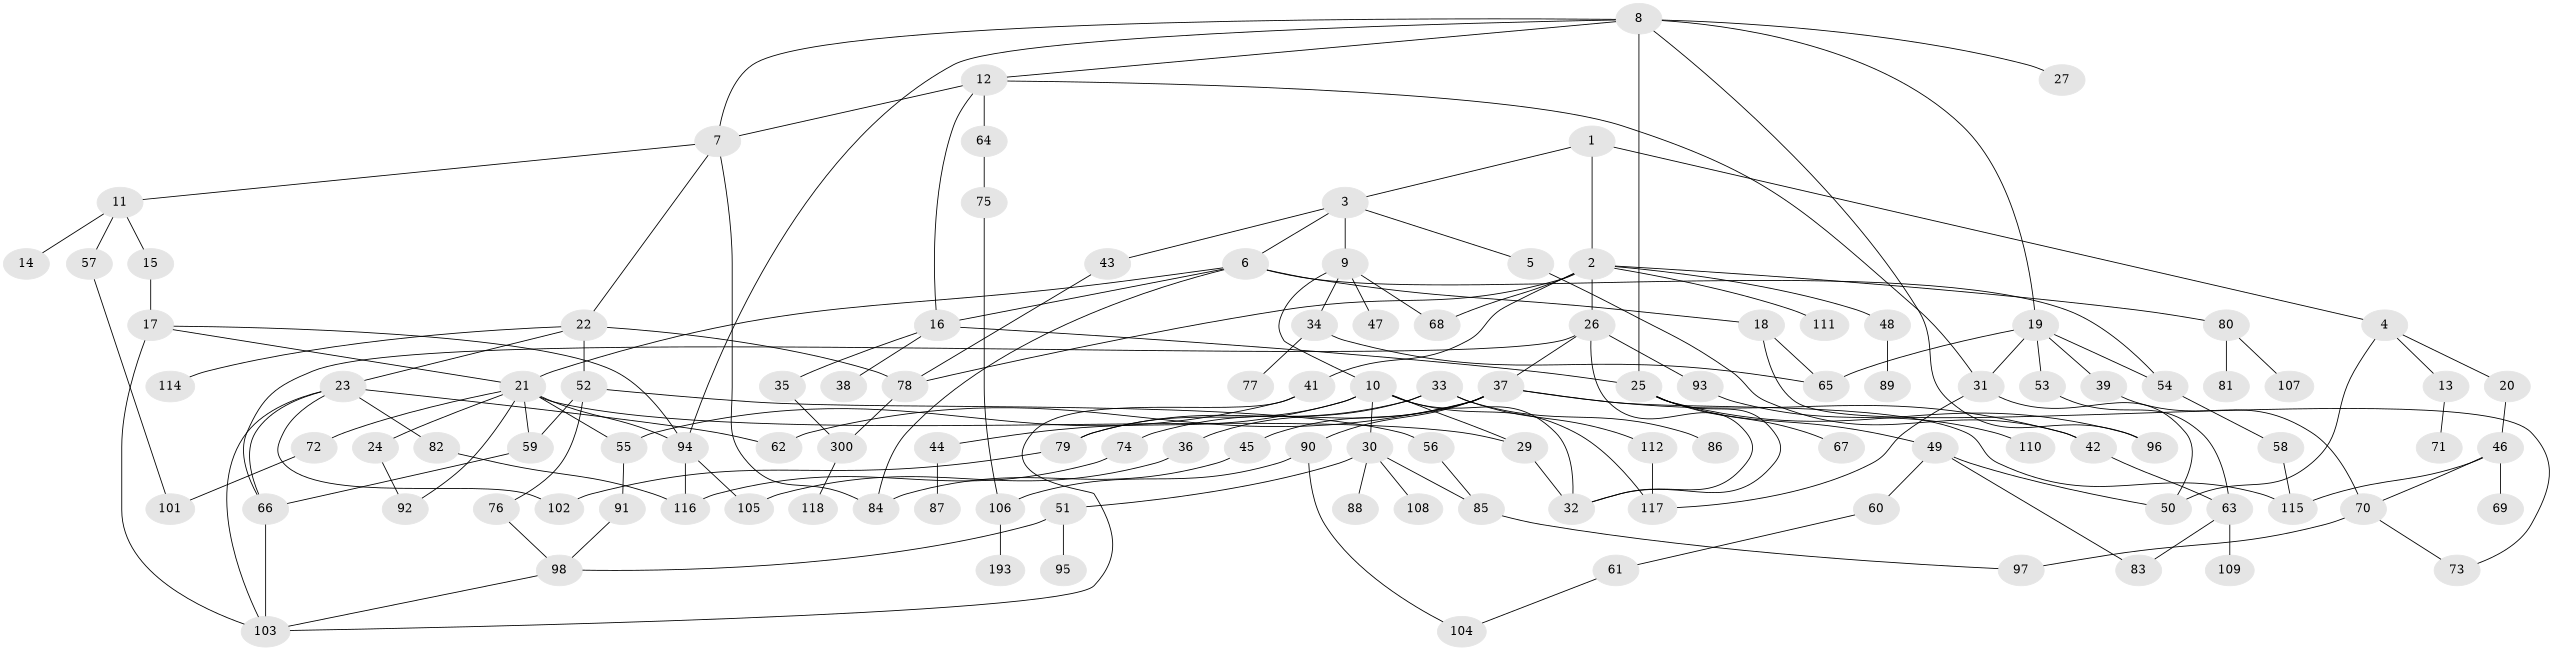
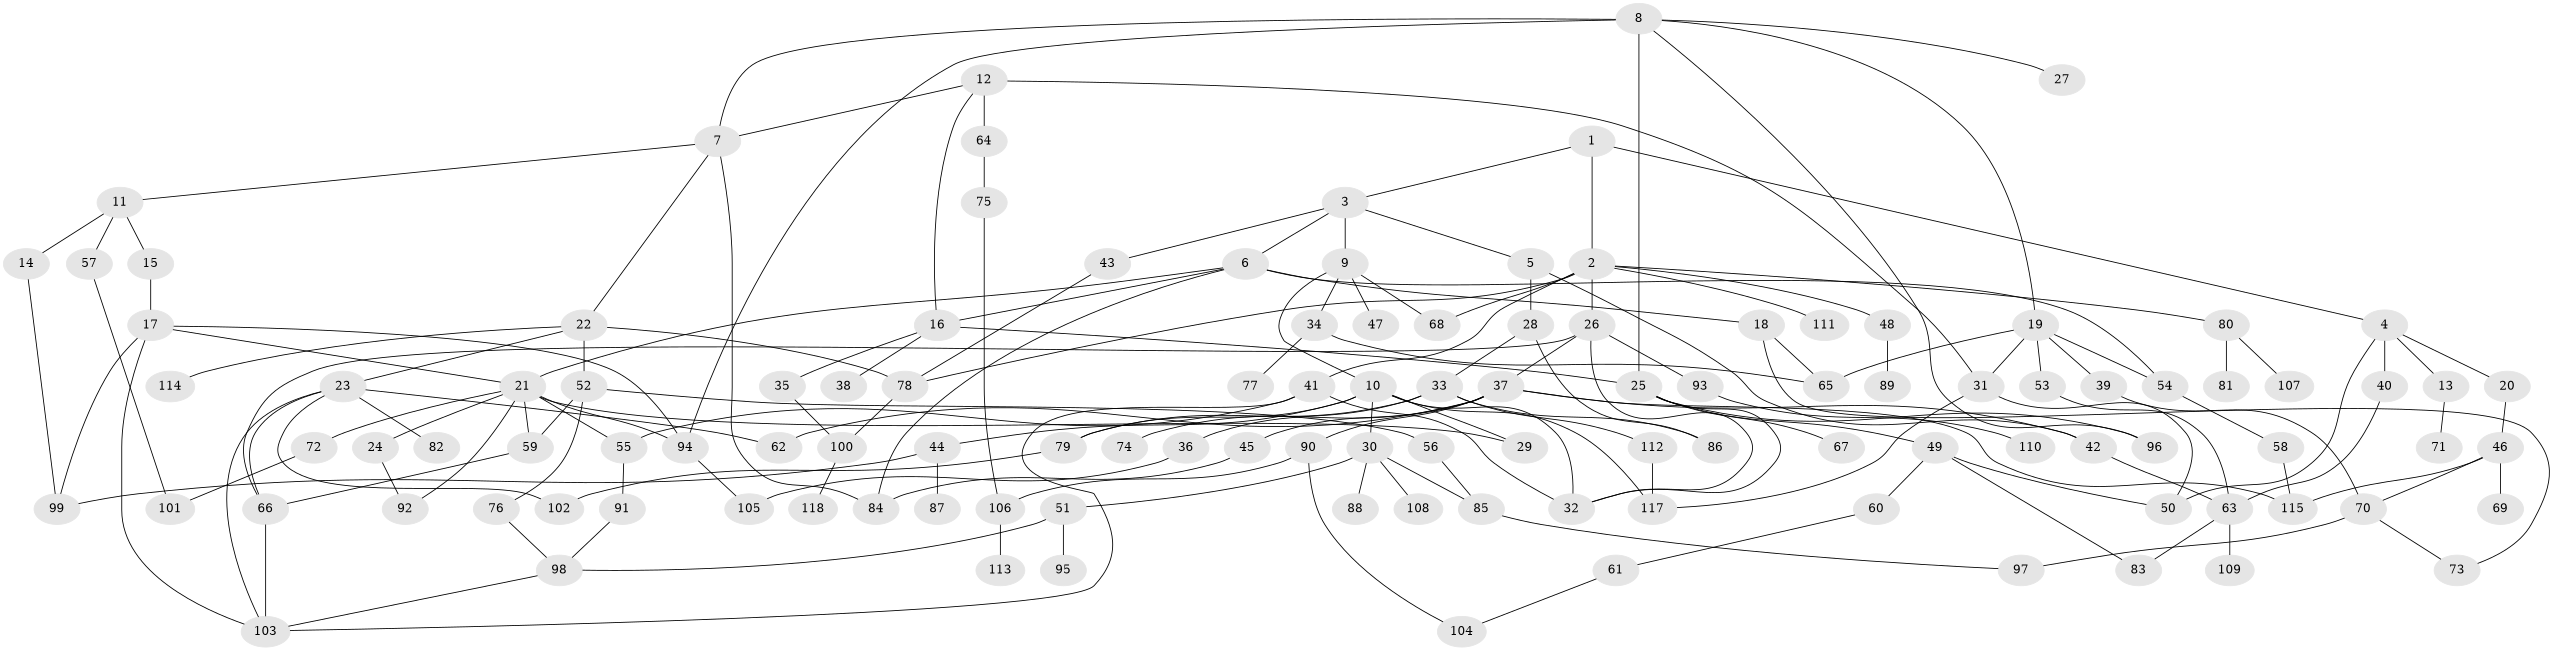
(1311, 49) -> none
none -> (1531, 325)
none -> (2385, 387)
(842, 448) -> (842, 448)
(1548, 478) -> (1446, 425)
none -> (57, 509)
(685, 509) -> none
(1000, 570) -> (1000, 570)
